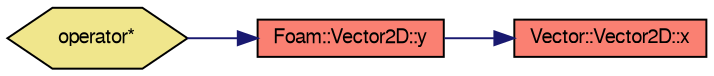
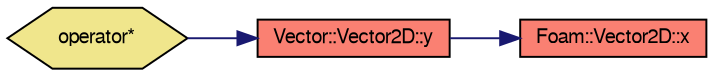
(351, 38) -> (354, 38)
(610, 38) -> (613, 38)
